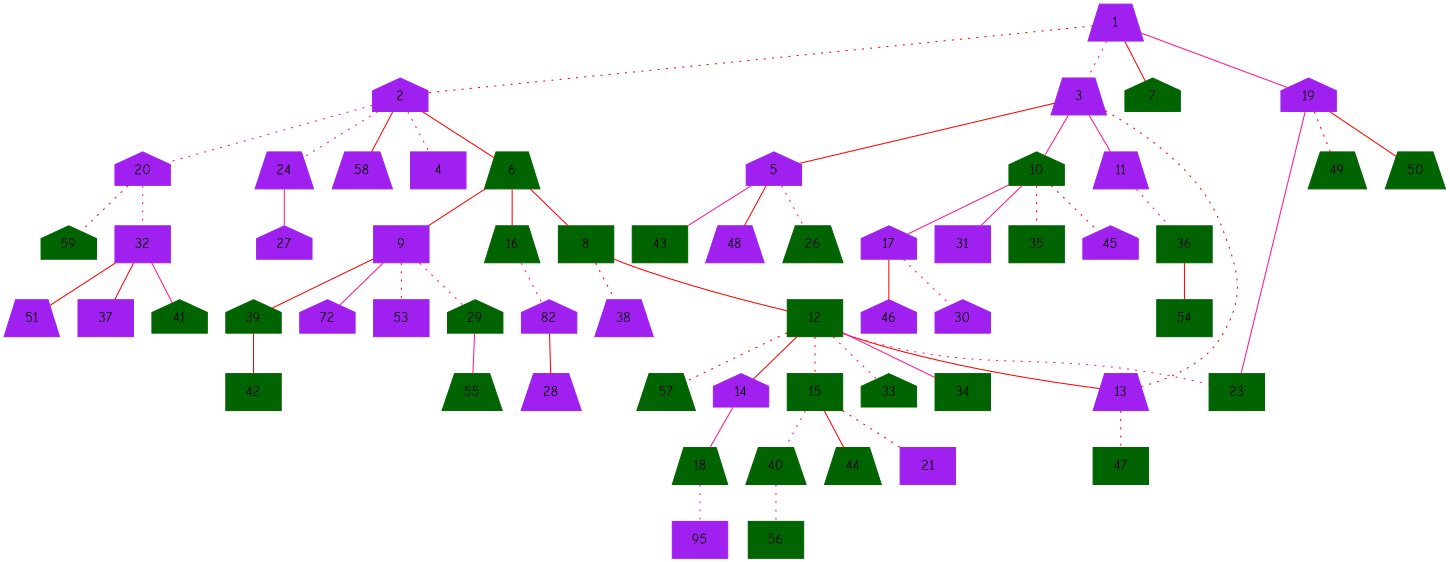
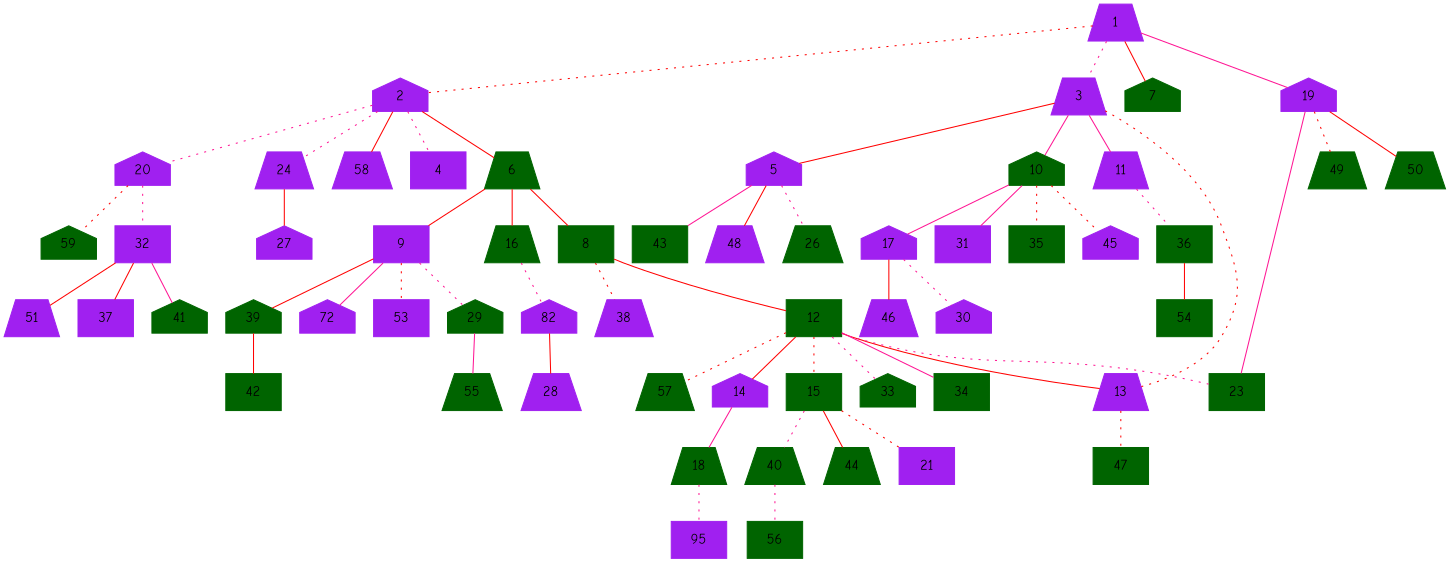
(284, 207) -> (284, 207)
(889, 318) -> (889, 318)
